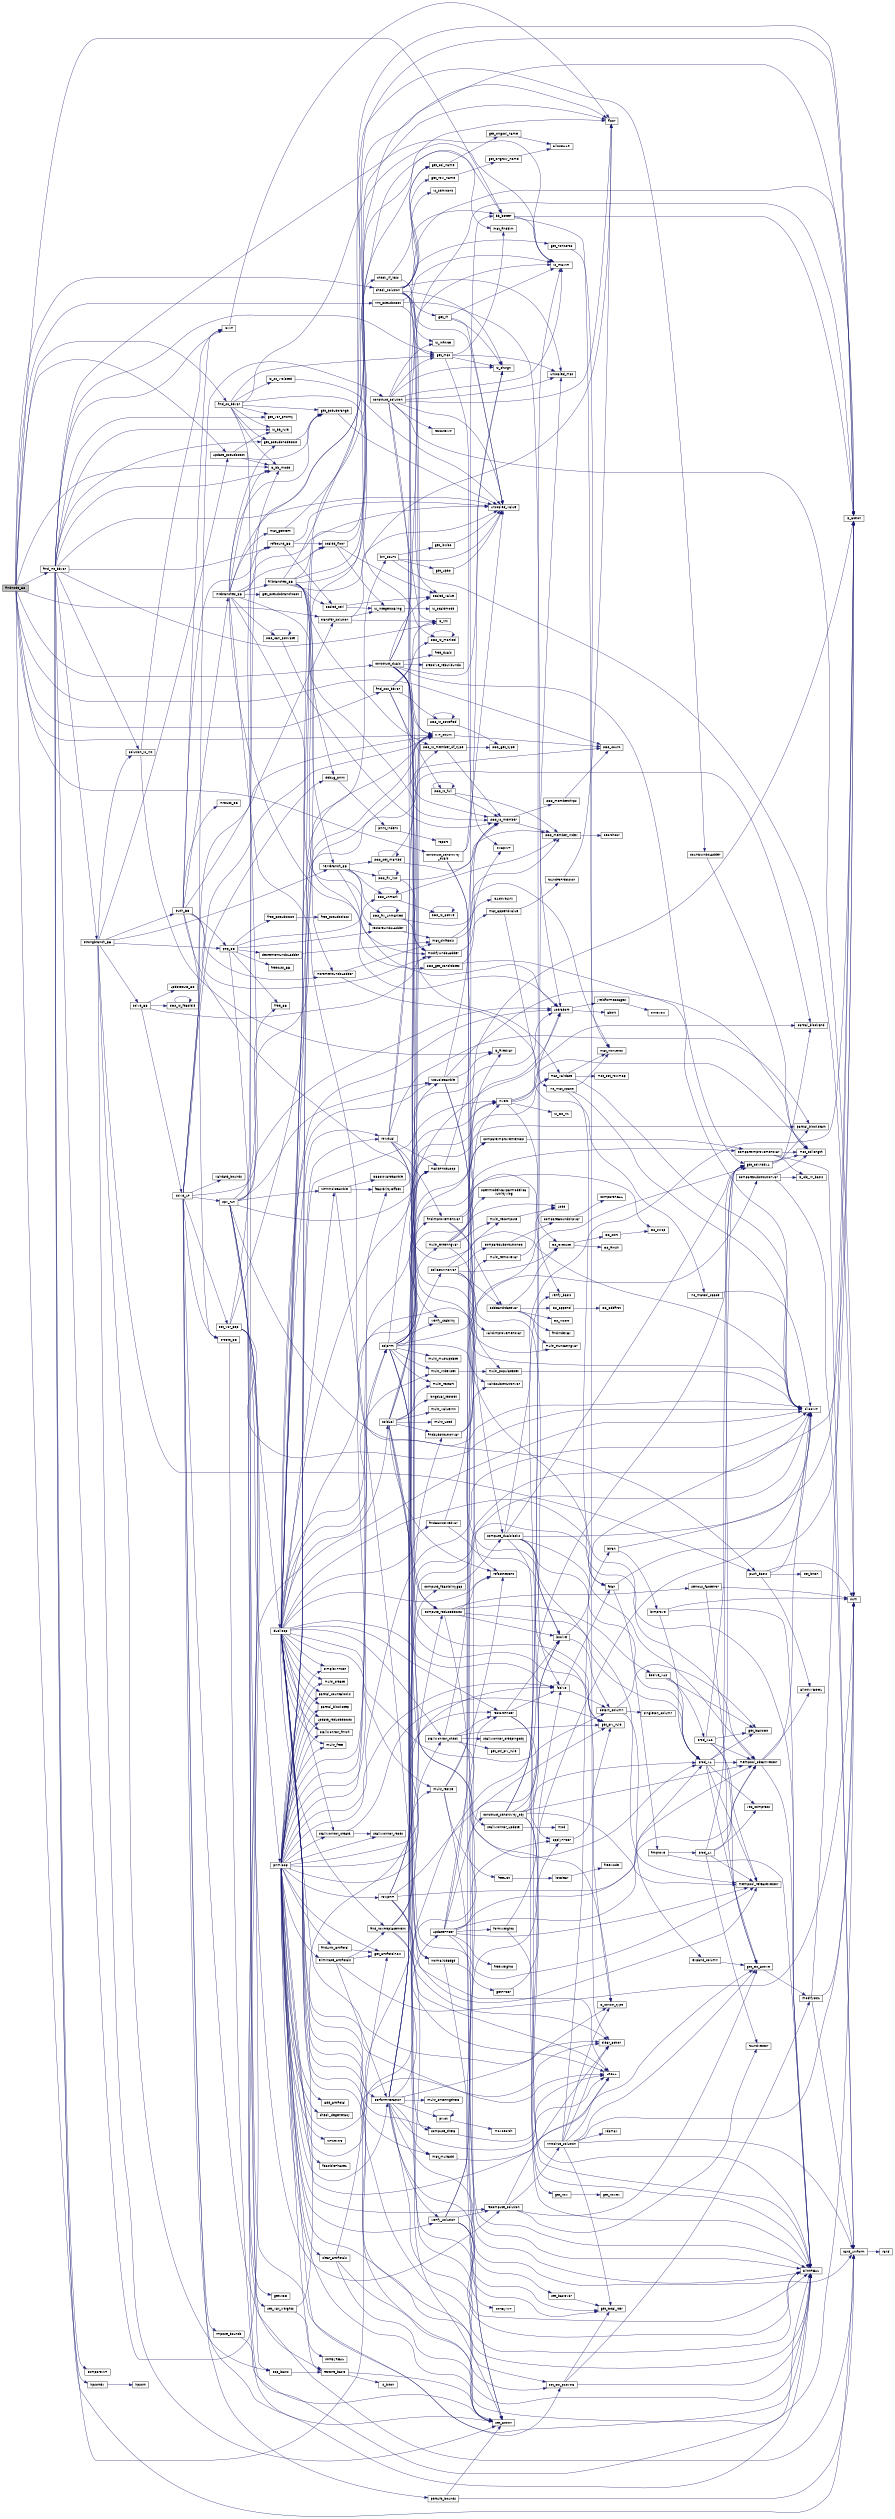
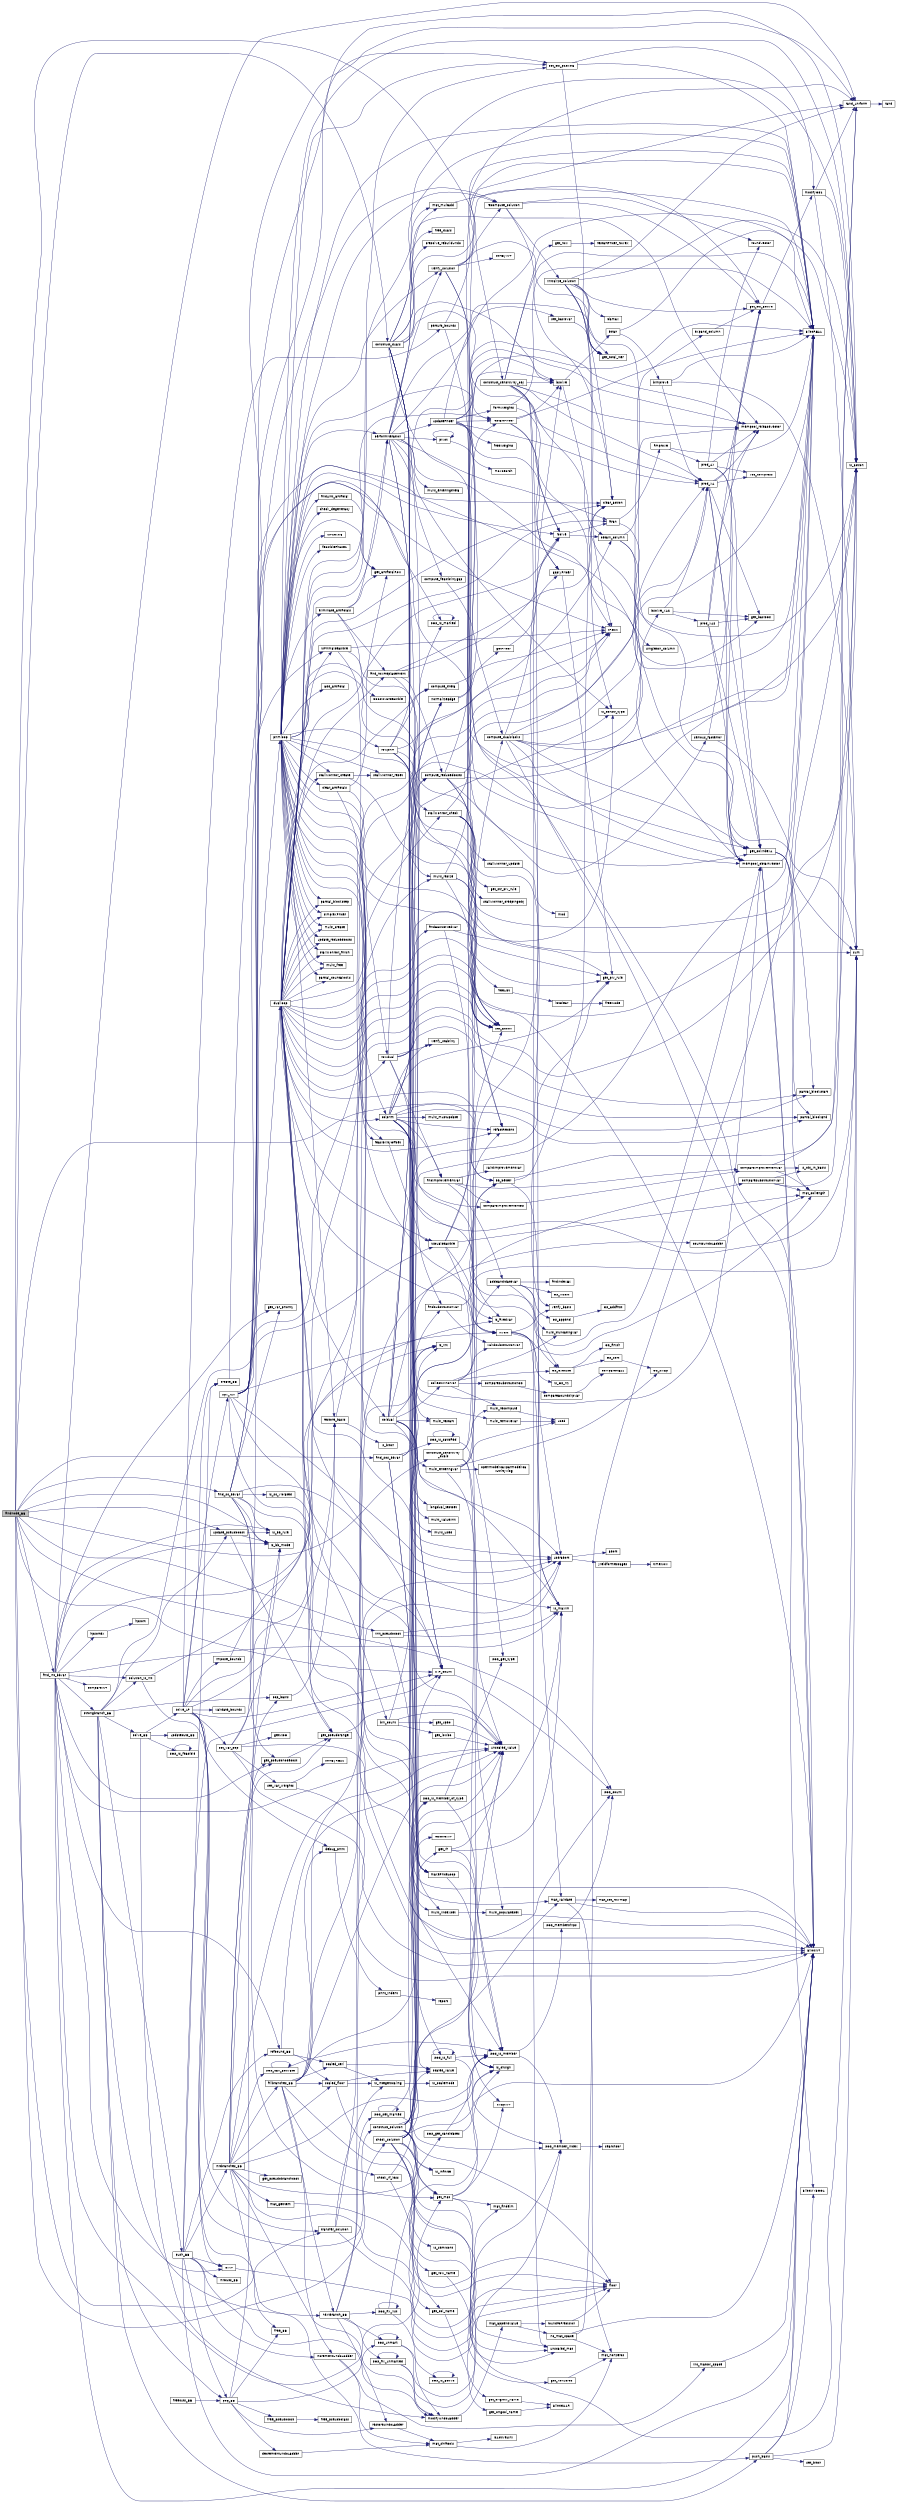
(248, 957) -> (206, 2401)
(303, 1260) -> none
(612, 2195) -> (613, 243)
